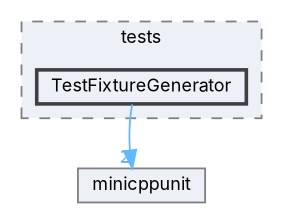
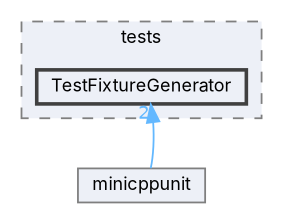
(130, 130) -> (153, 145)
